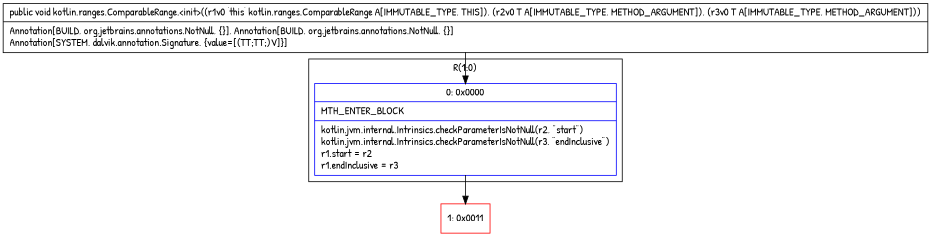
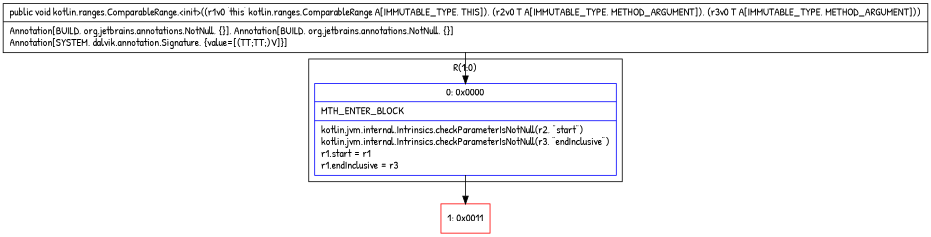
(347, 154) -> (346, 154)
